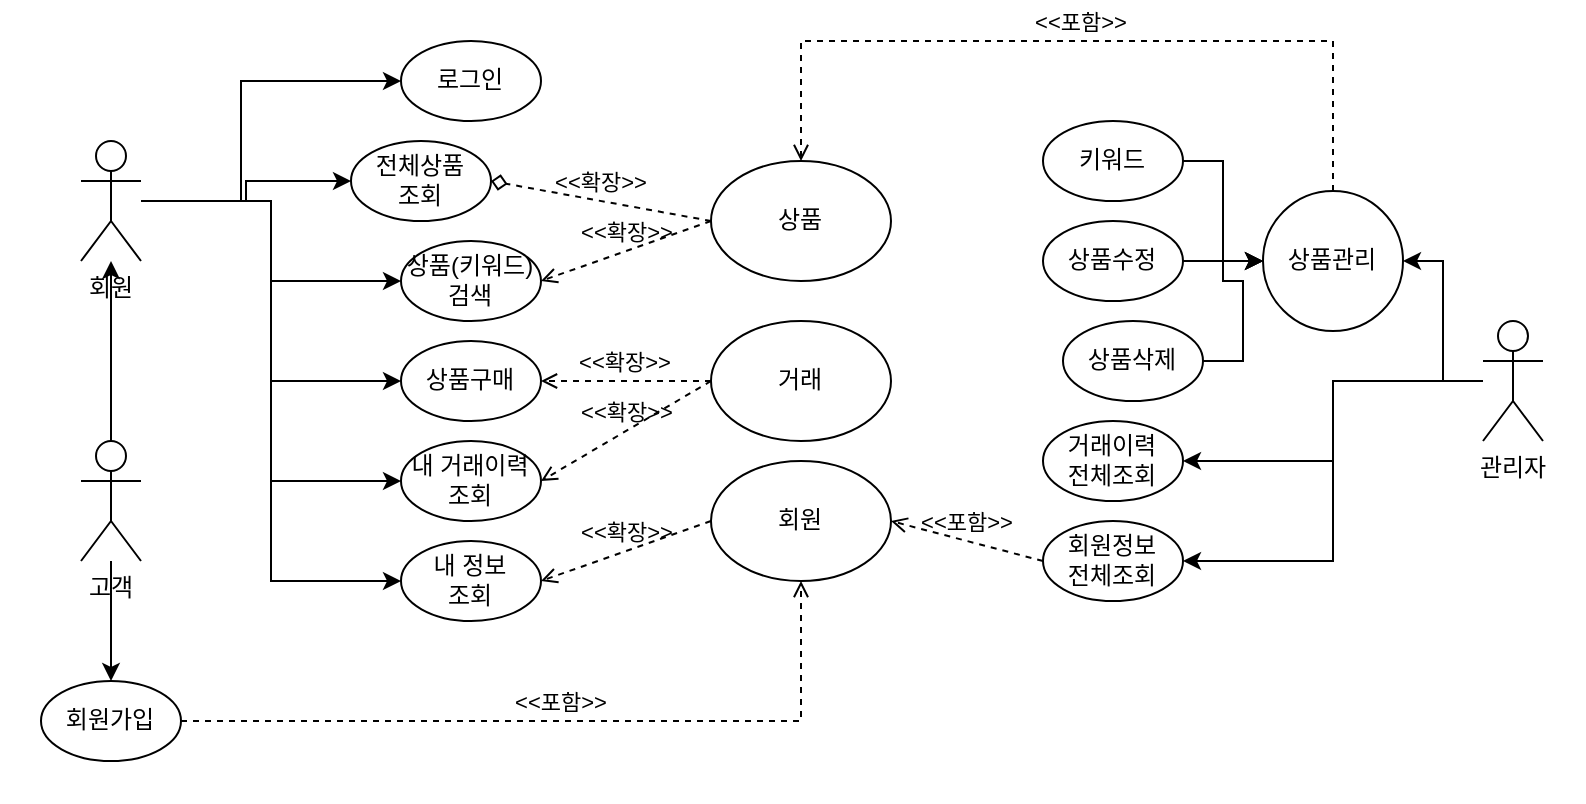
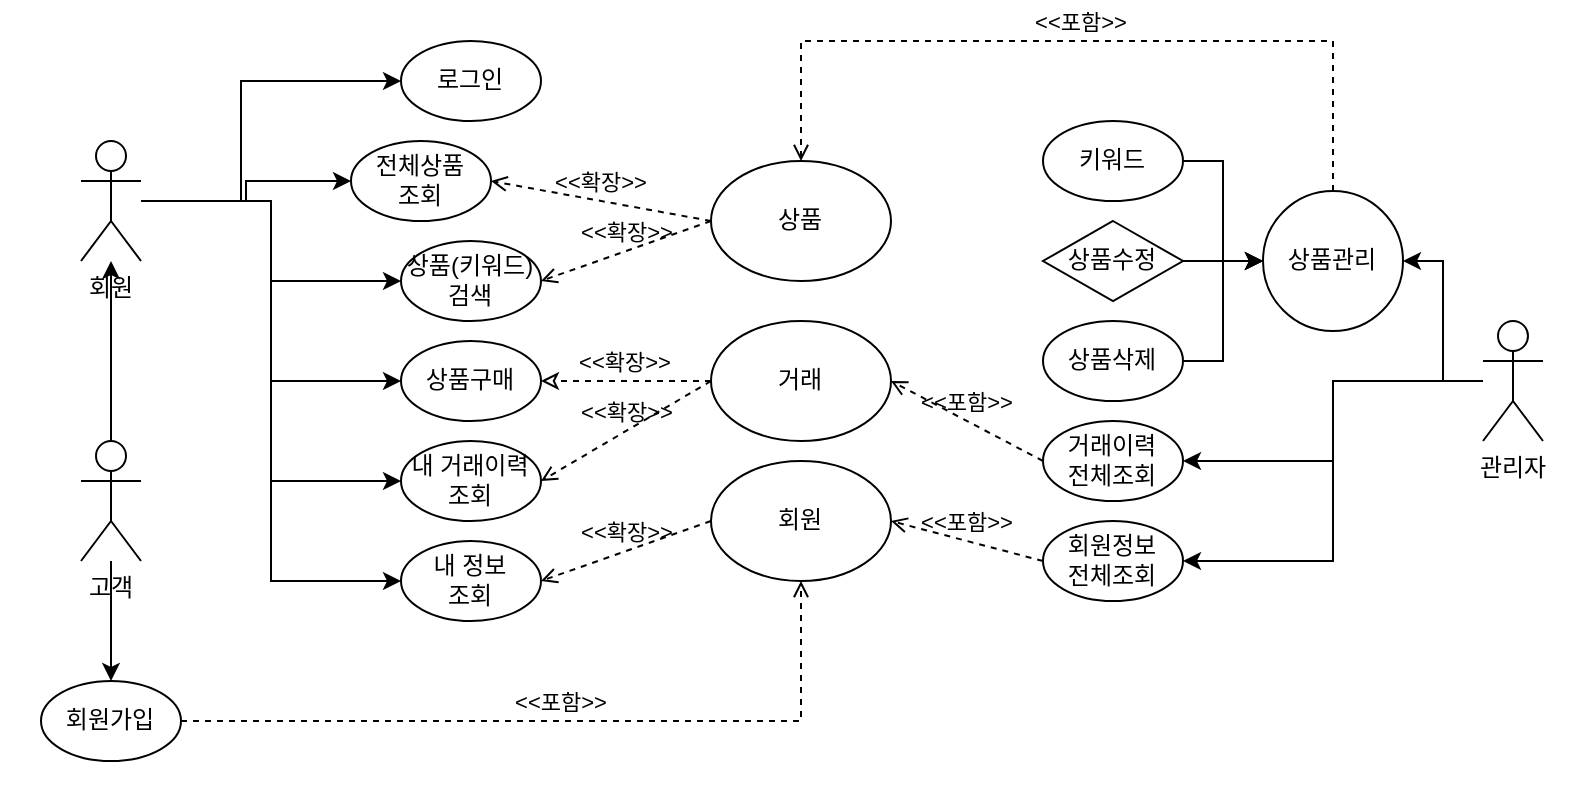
(507, 184) -> (501, 183)
(1113, 261) -> (1113, 261)
(1133, 361) -> (1113, 361)
(553, 381) -> (556, 381)
none -> (969, 422)
